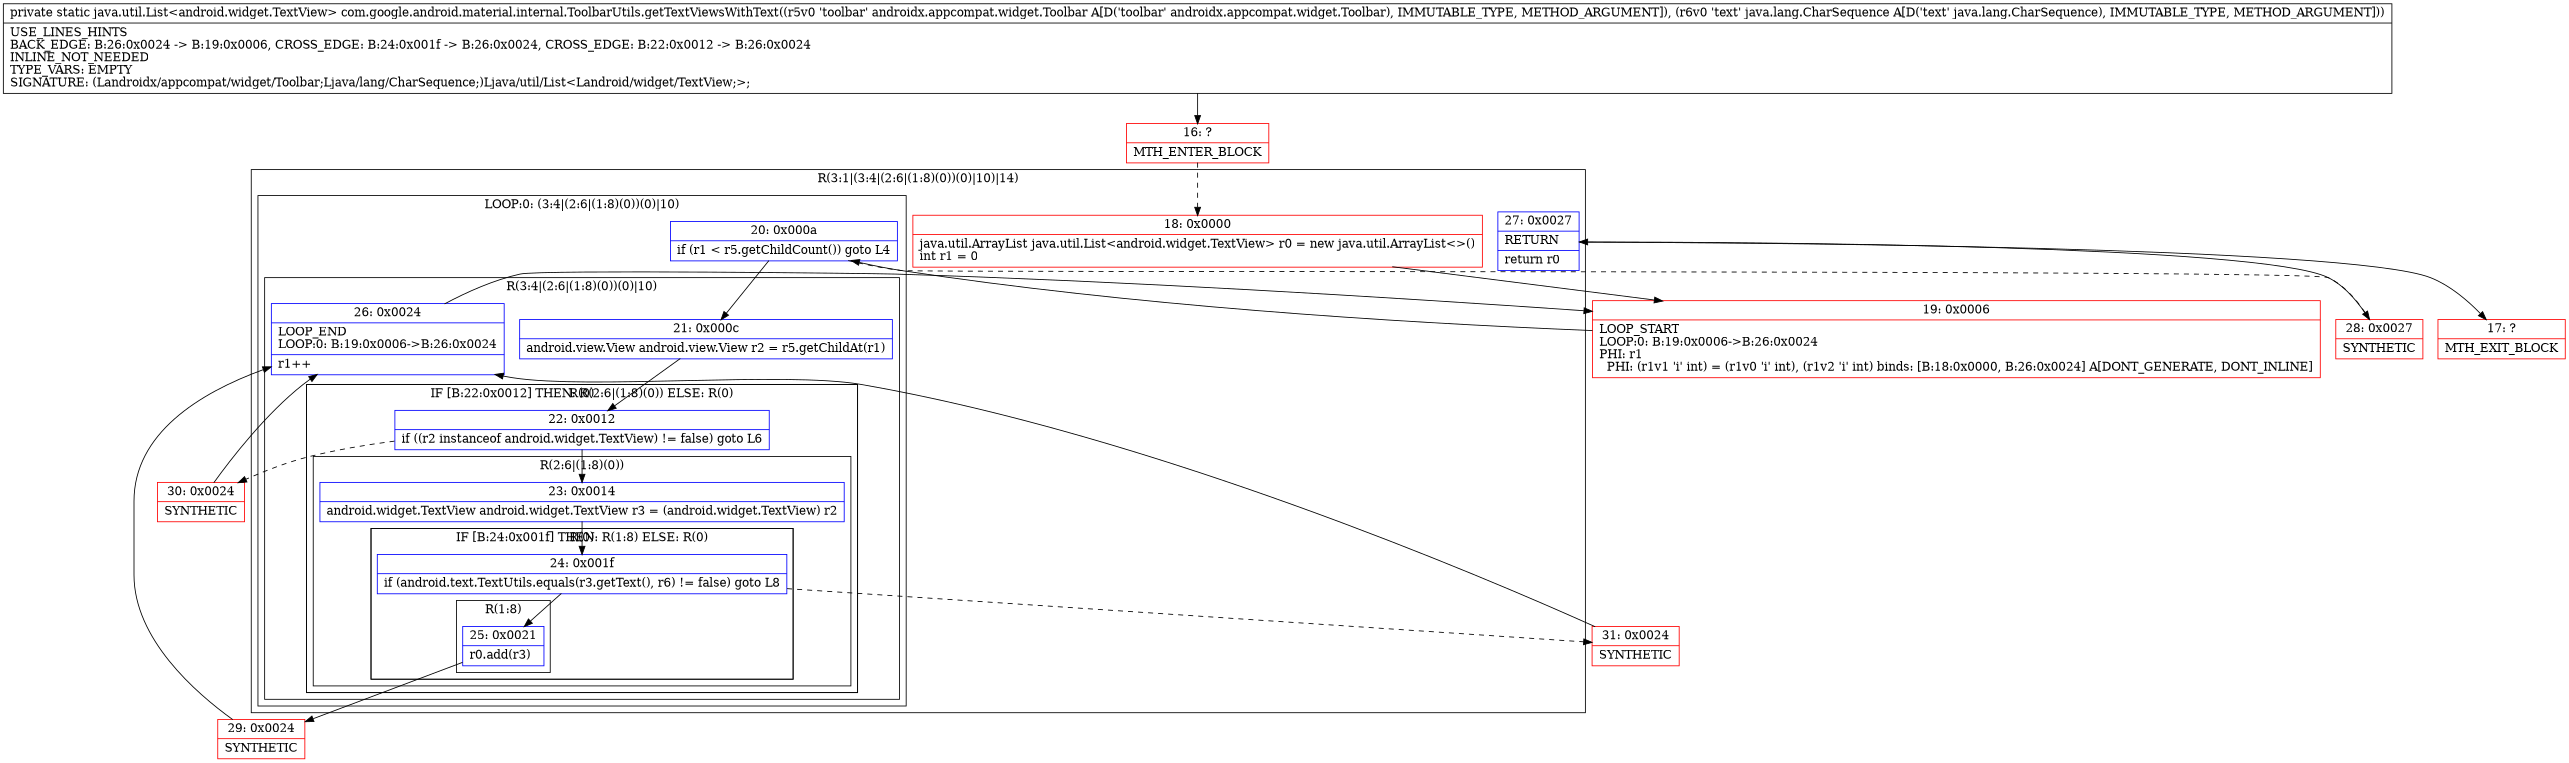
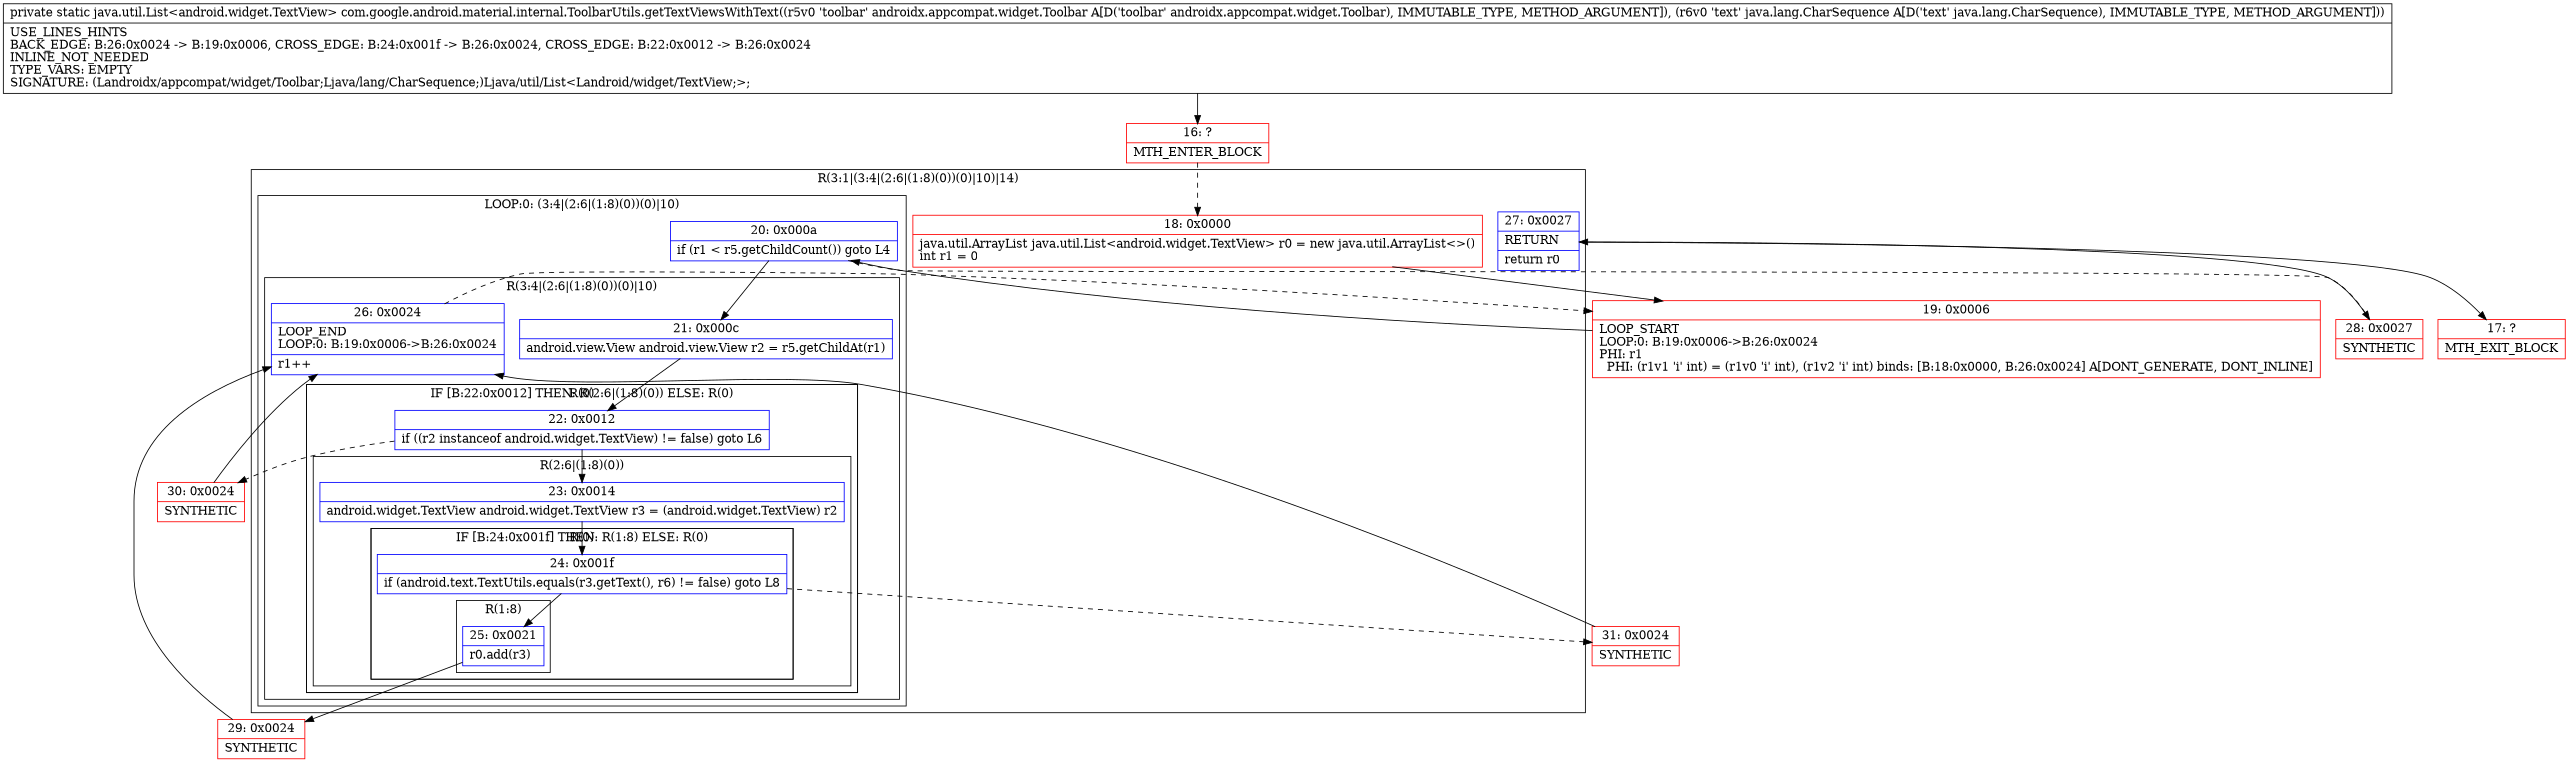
(1012, 278) -> (1012, 278)
